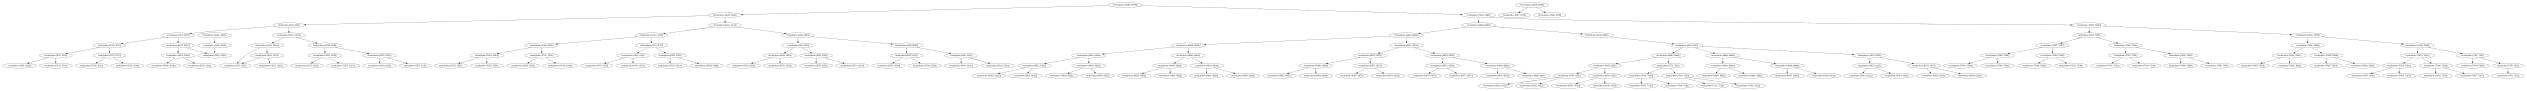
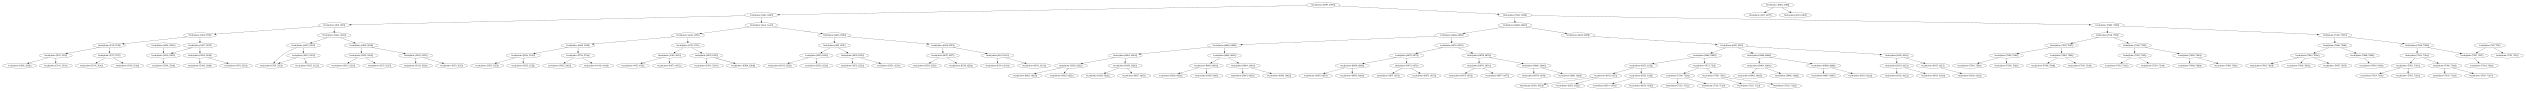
(196, 50) -> (182, 50)
(2326, 60) -> (2321, 60)
(2490, 60) -> (2481, 50)
(1970, 76) -> none
